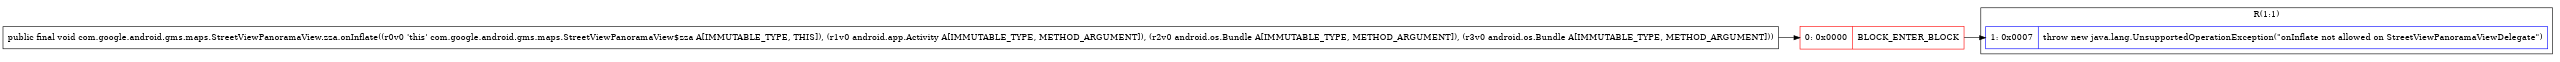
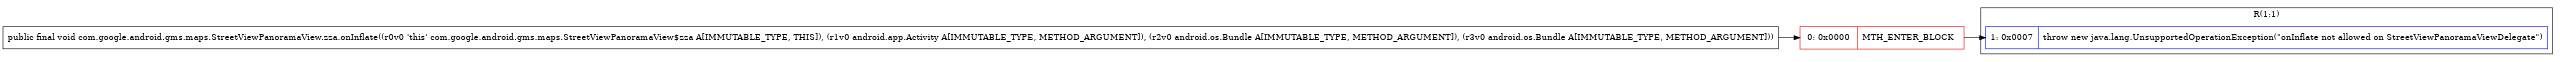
(1908, 37) -> (1908, 37)
